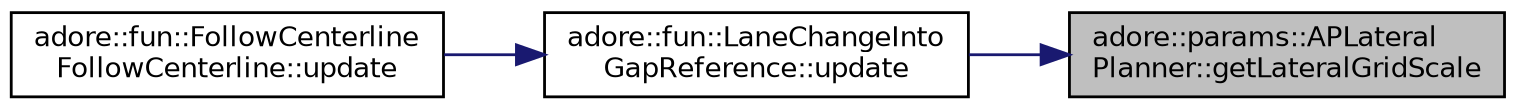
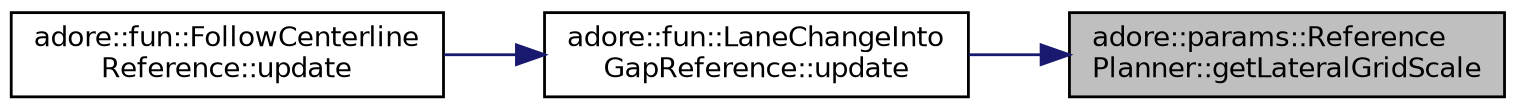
(227, 55) -> (227, 55)
(1287, 55) -> (1287, 55)
